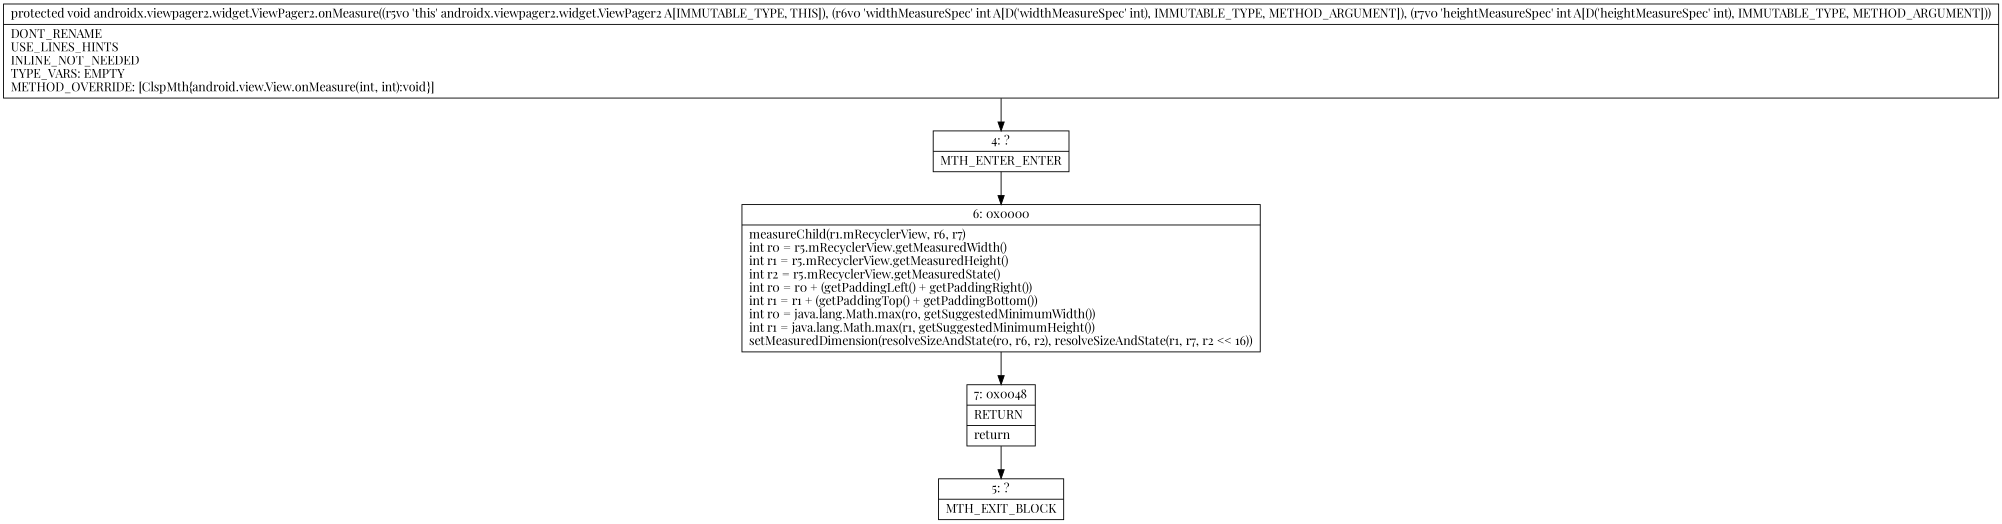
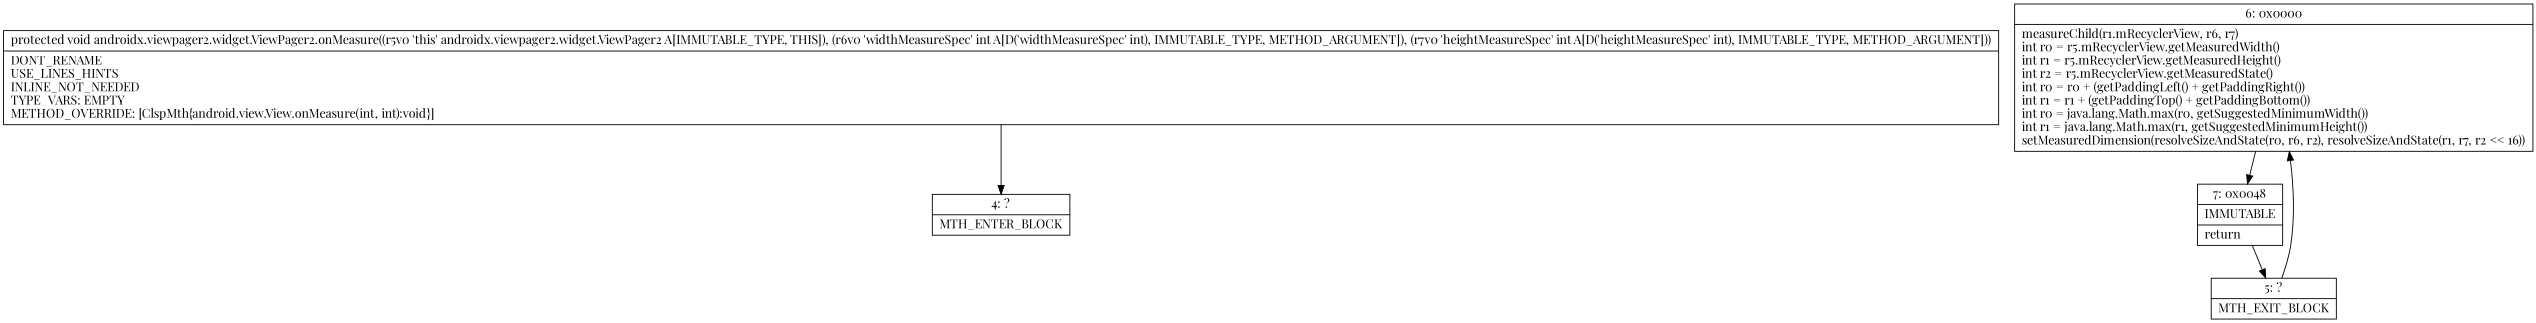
(1001, 161) -> (1001, 225)
(1001, 184) -> (2293, 220)
(998, 415) -> (2240, 214)
